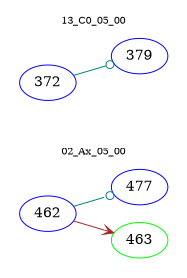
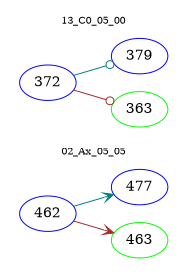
none -> (140, 109)
(94, 152) -> (94, 152)
(89, 202) -> (89, 202)
